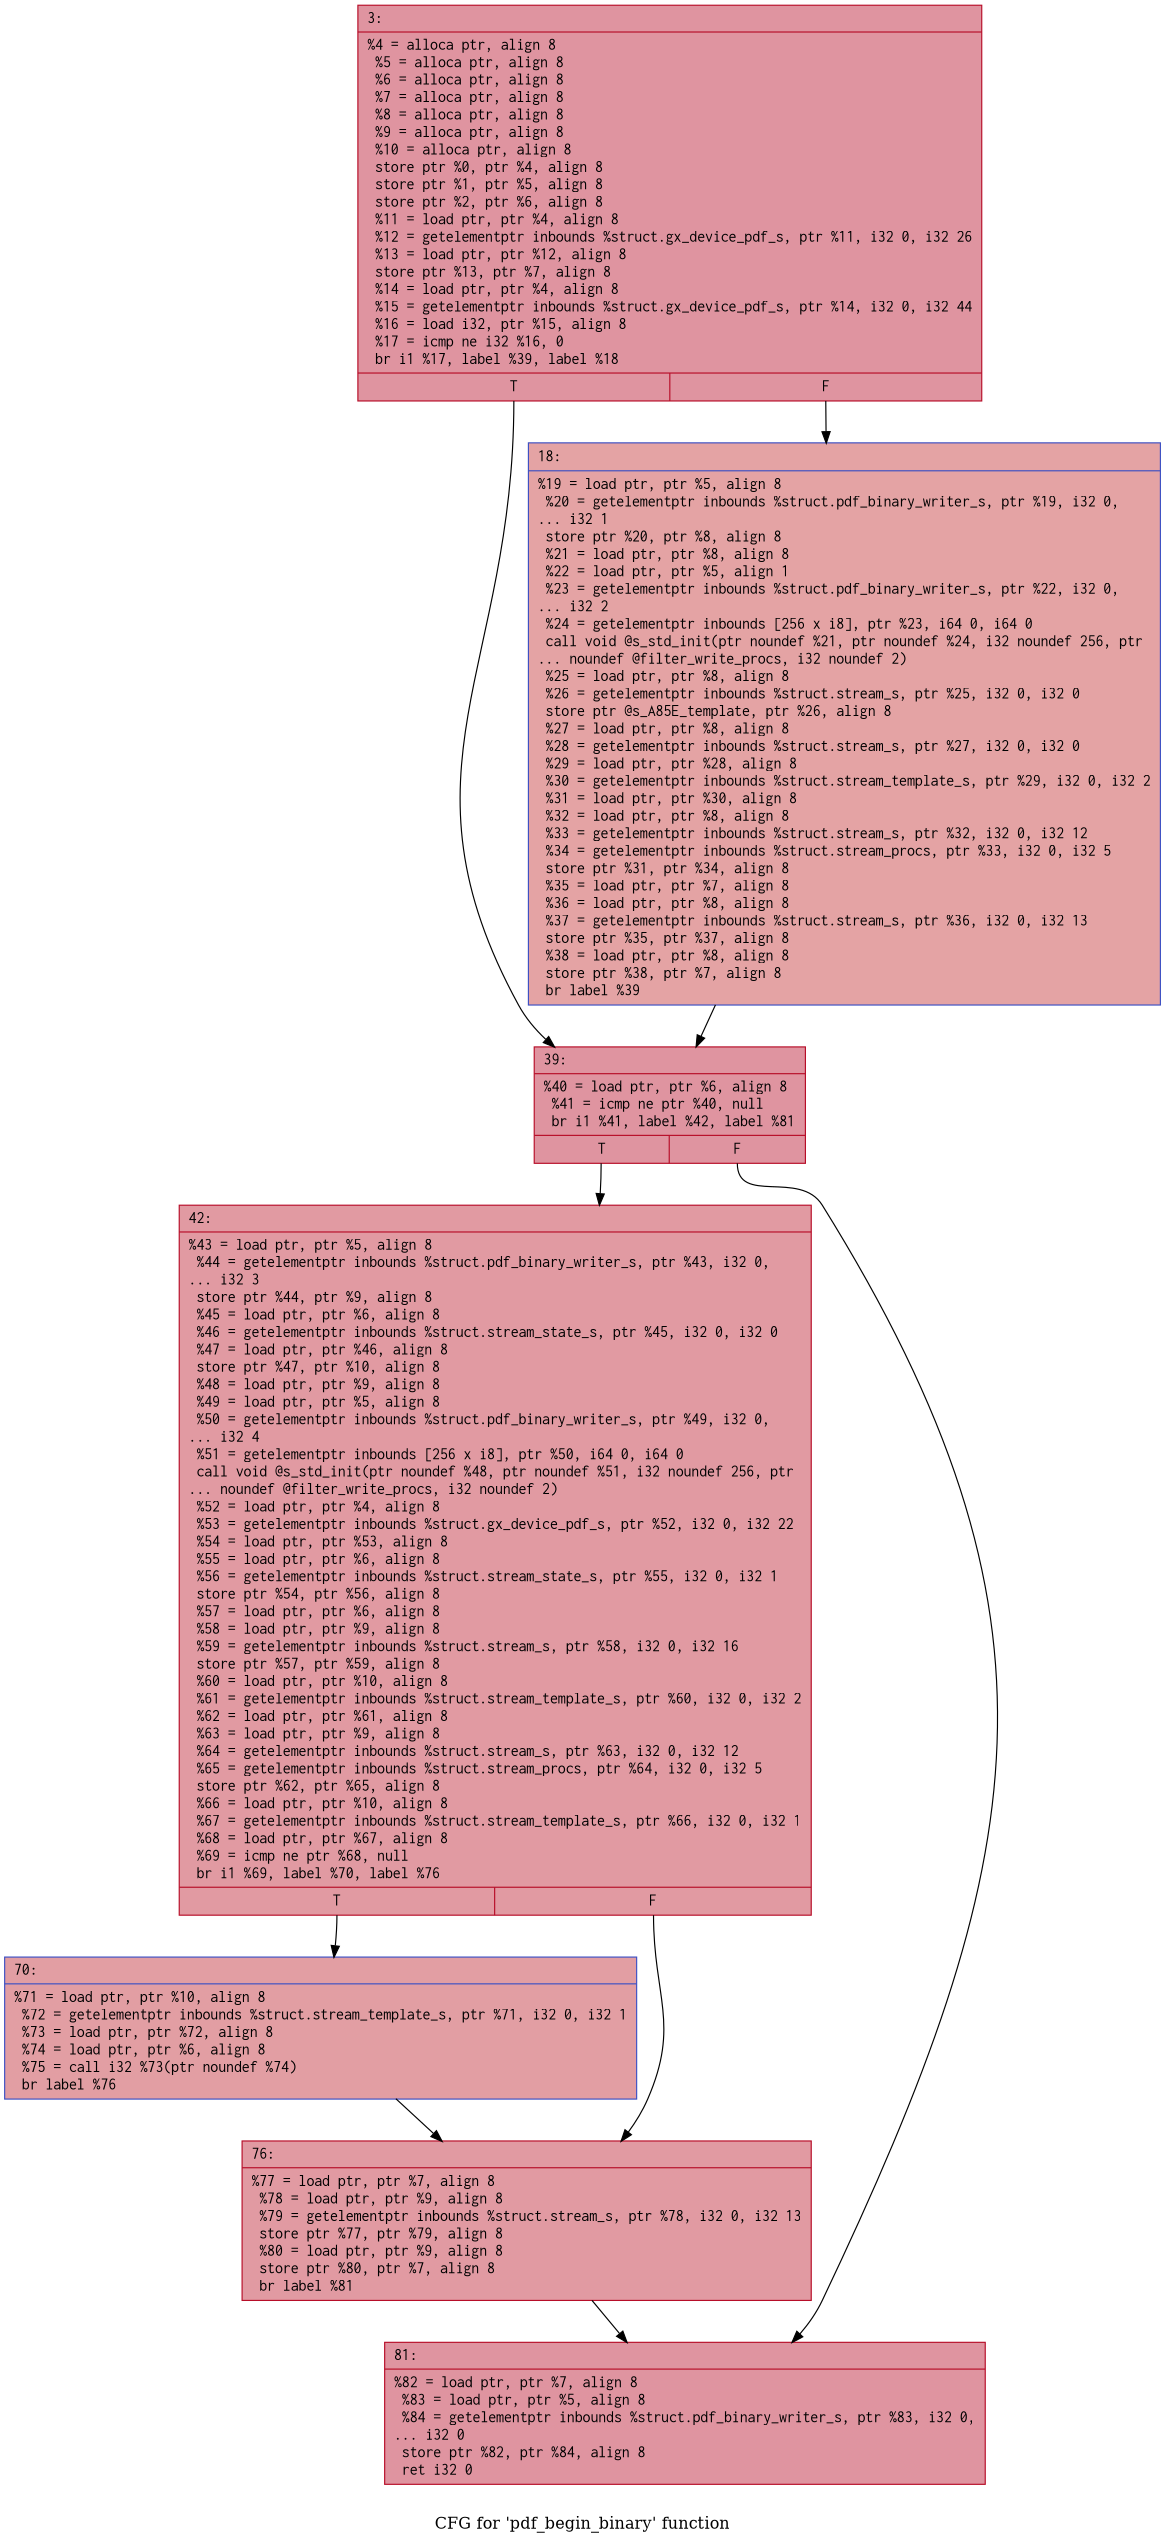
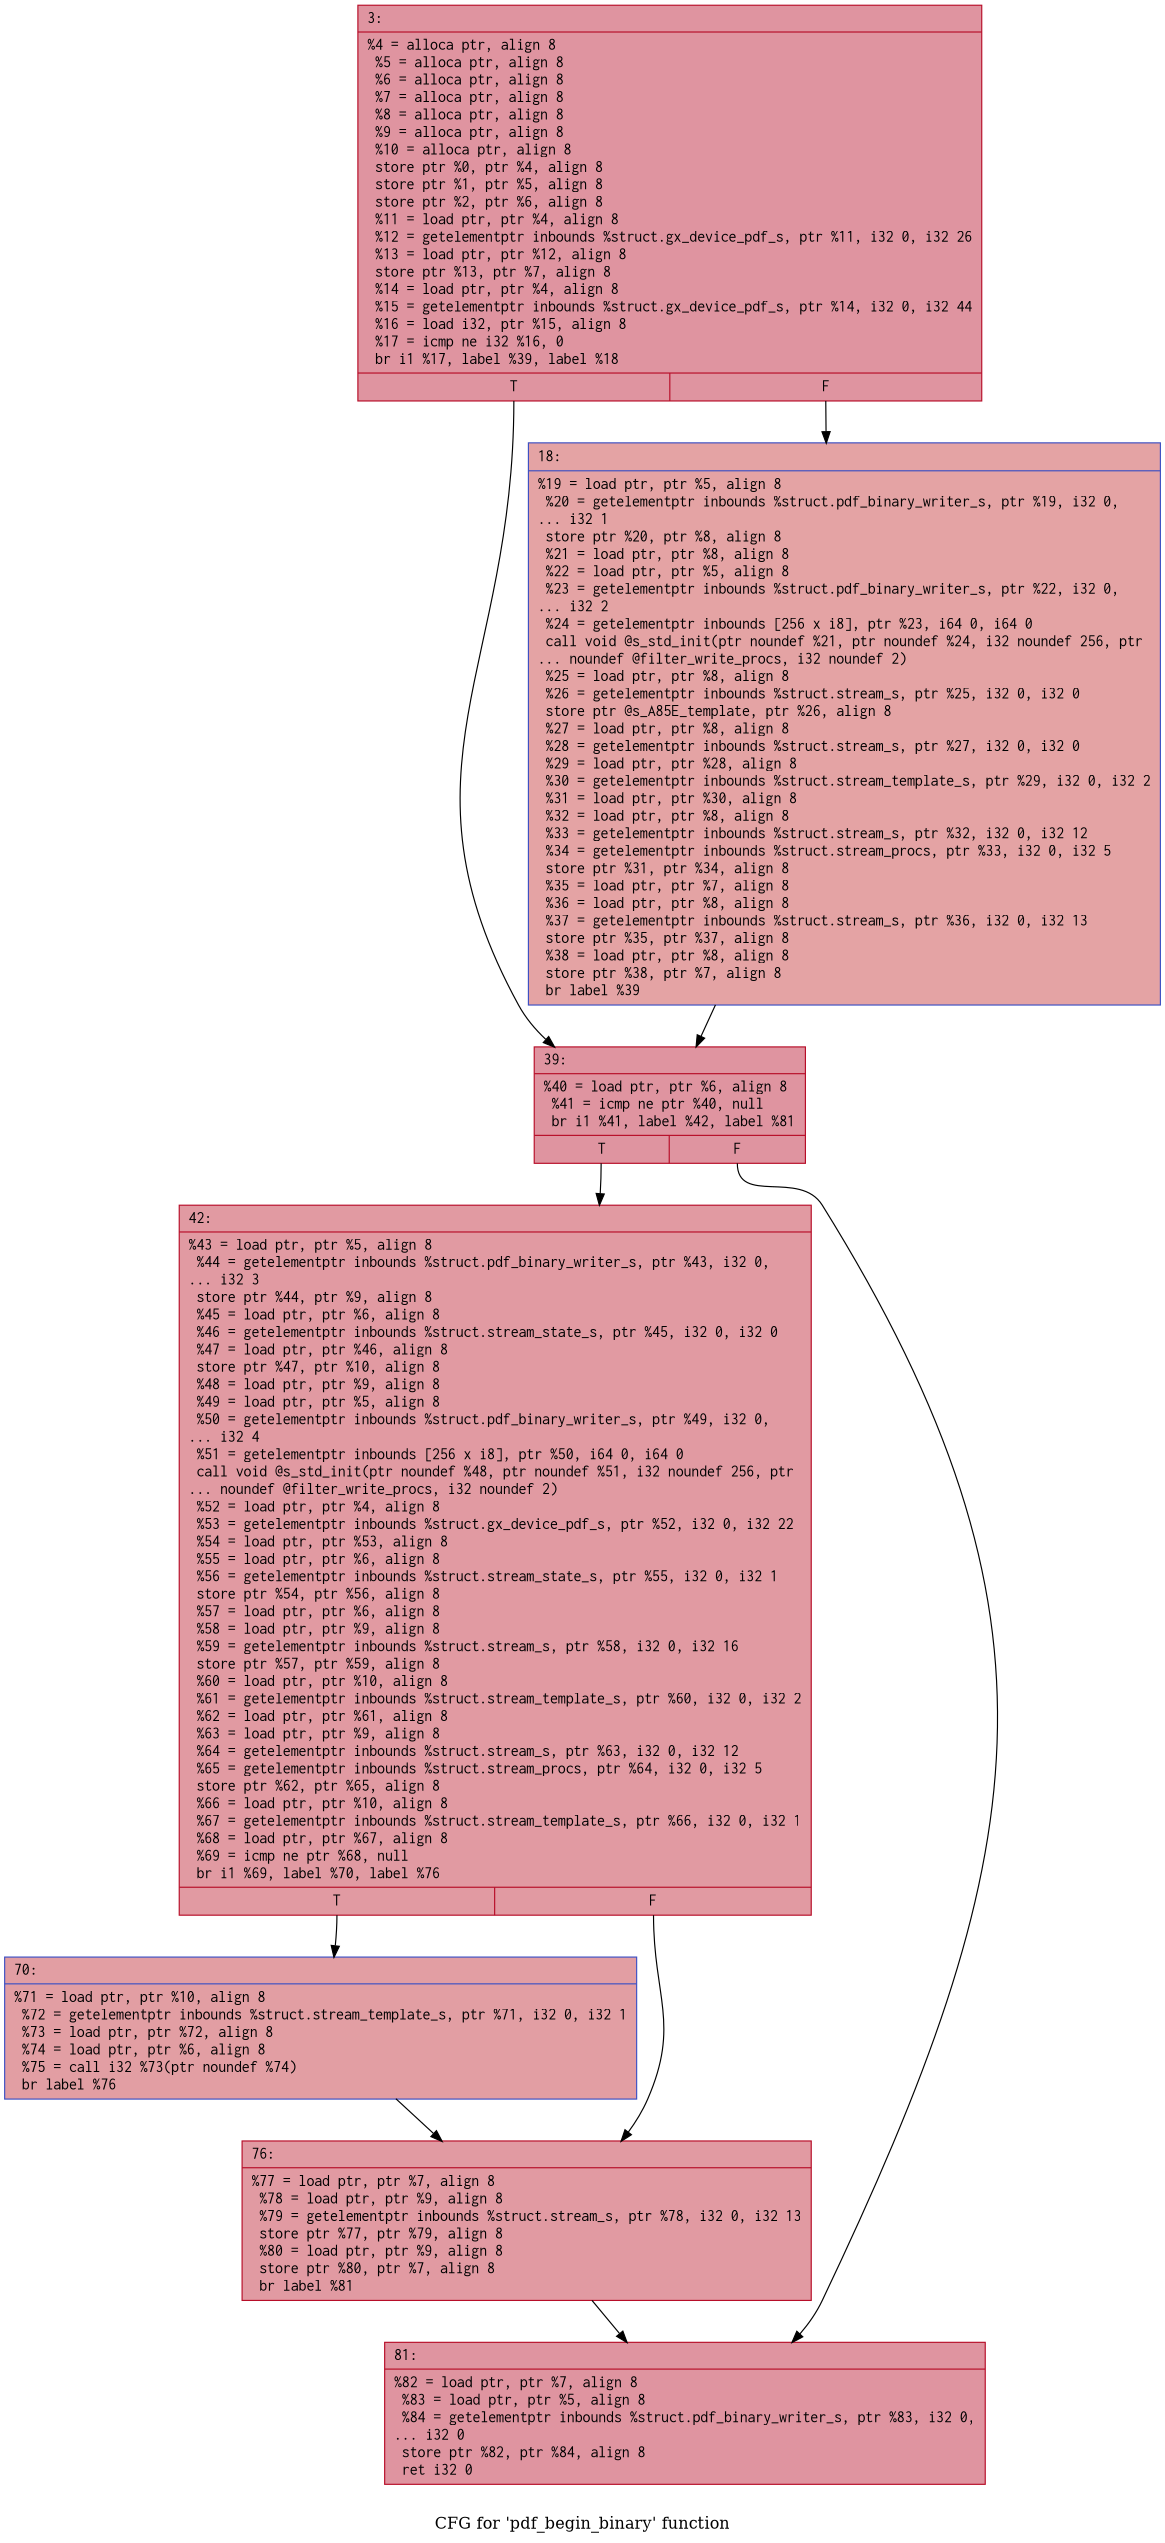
(664, 571) -> (664, 571)
